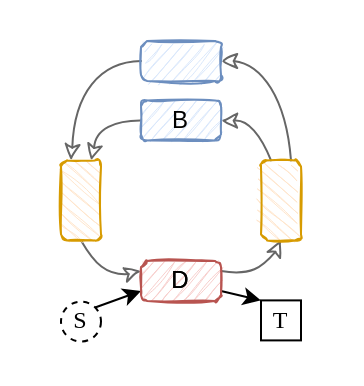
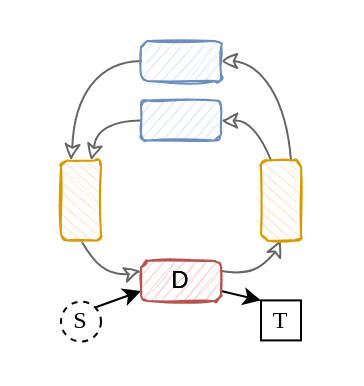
(181, 121) -> none
